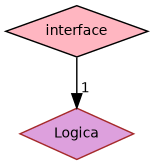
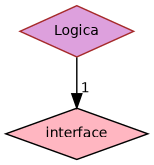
(77, 76) -> (77, 76)
